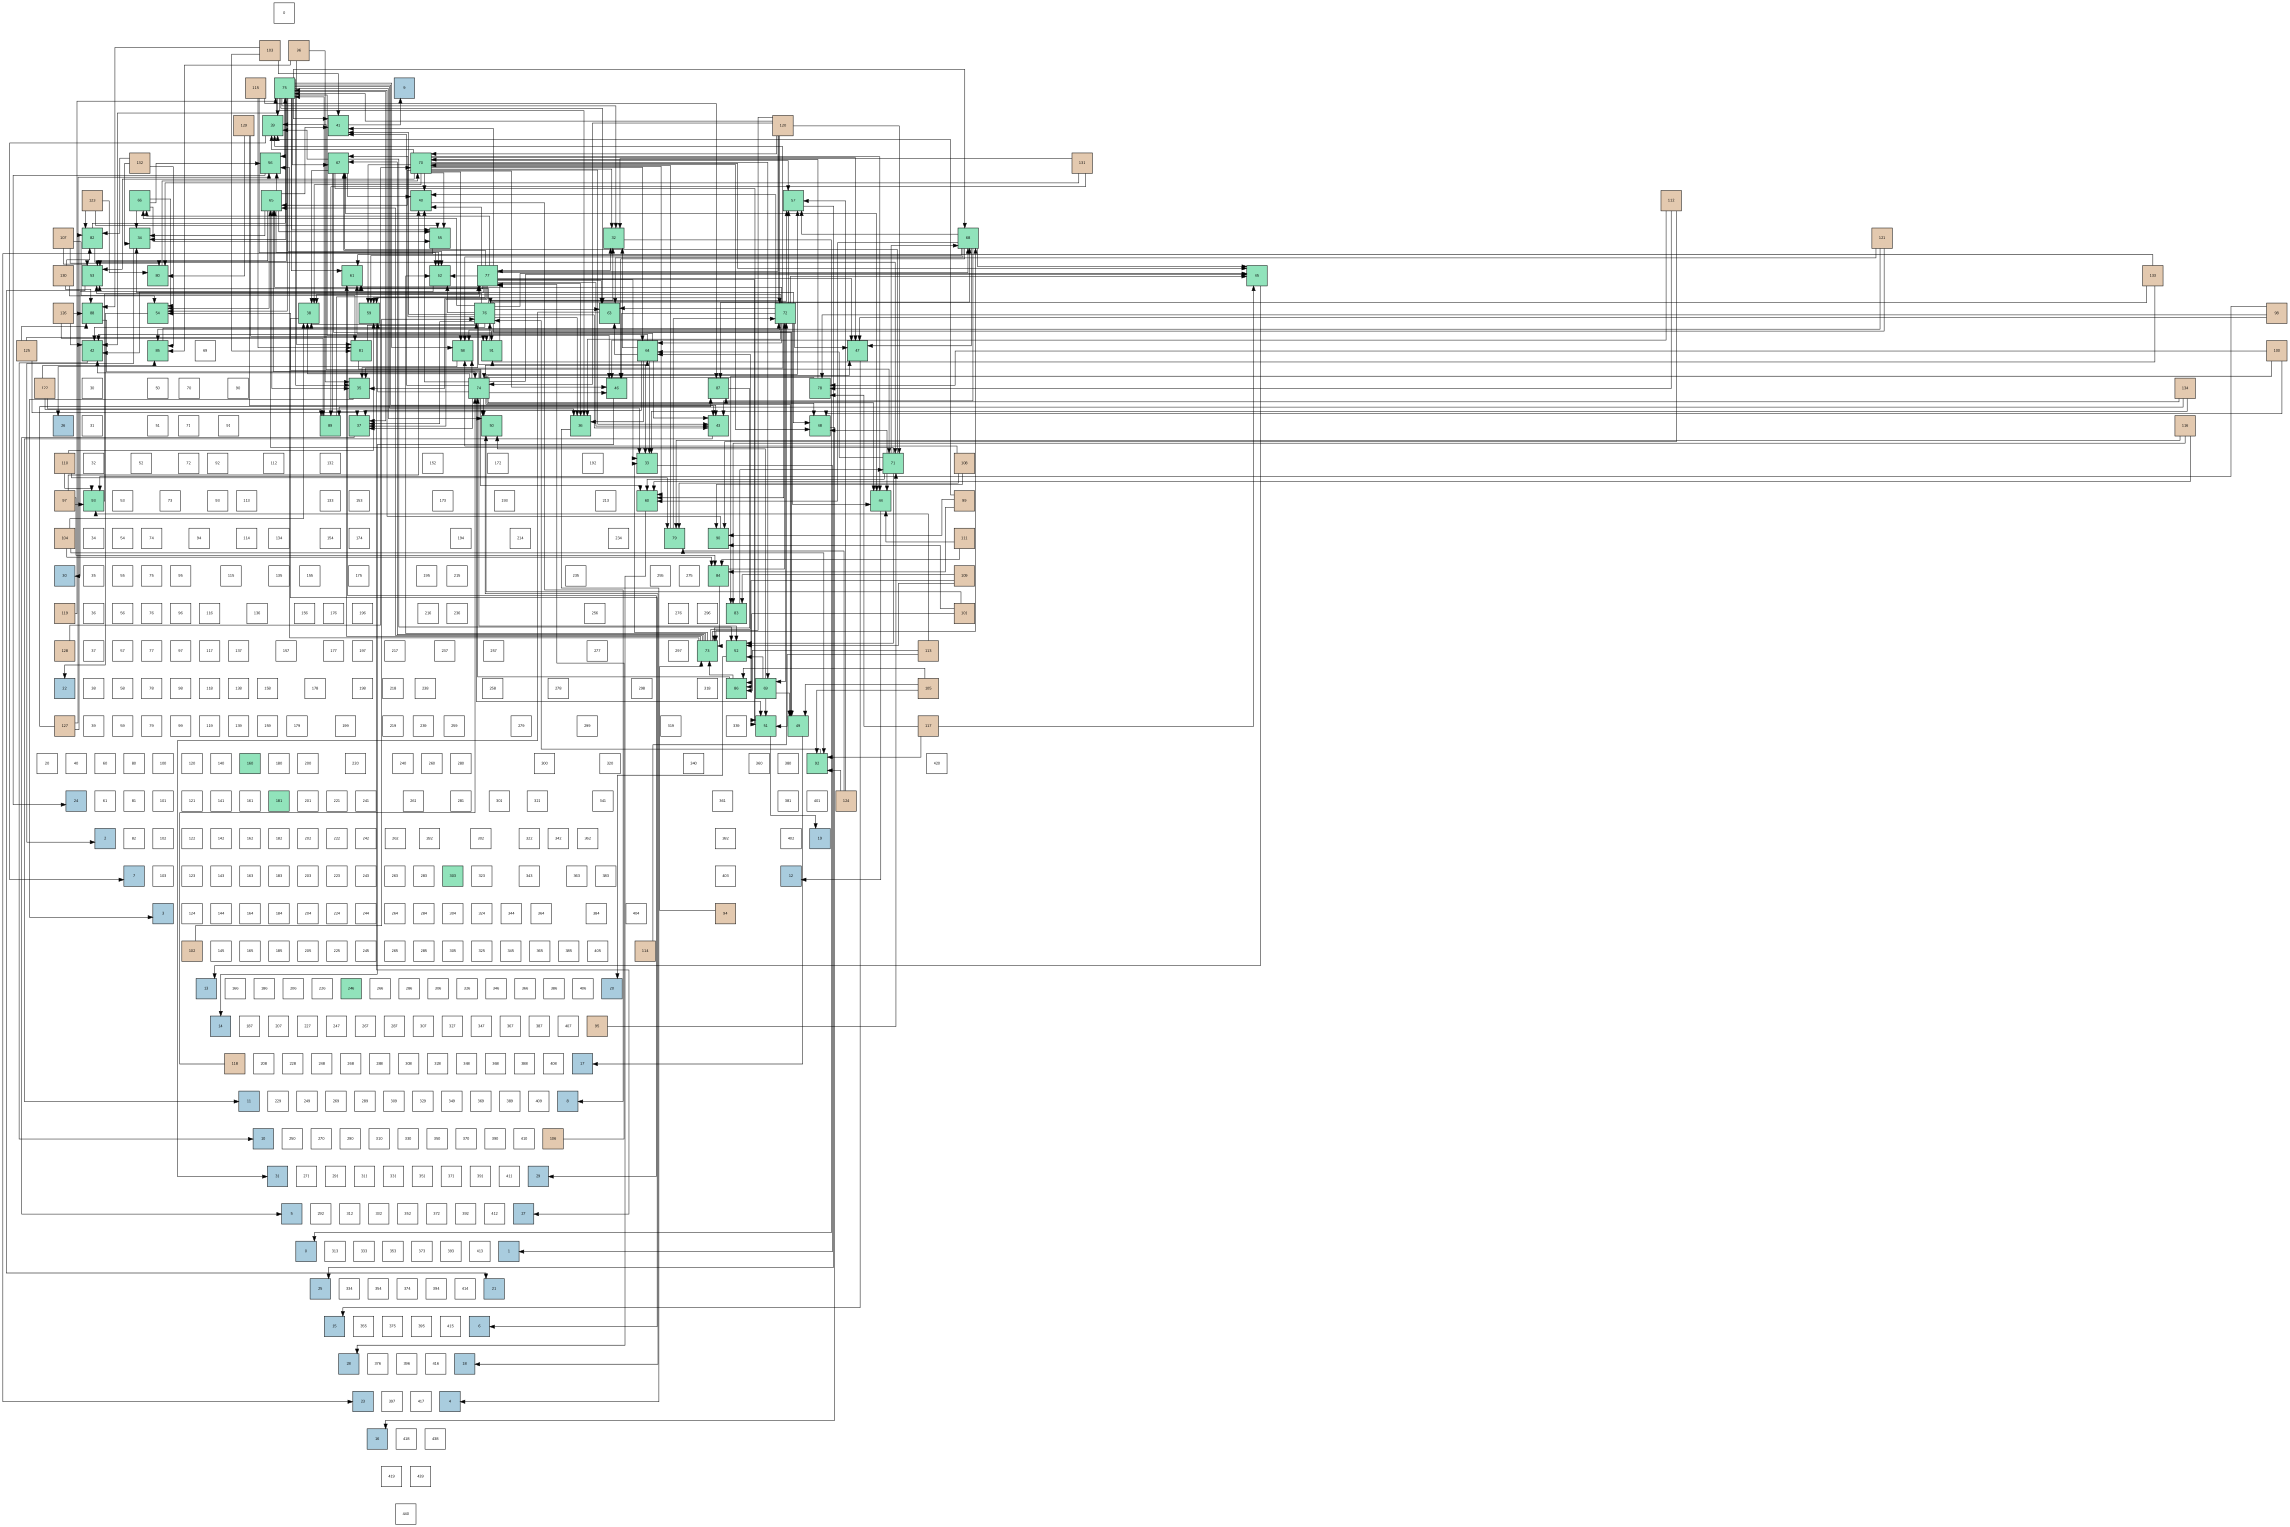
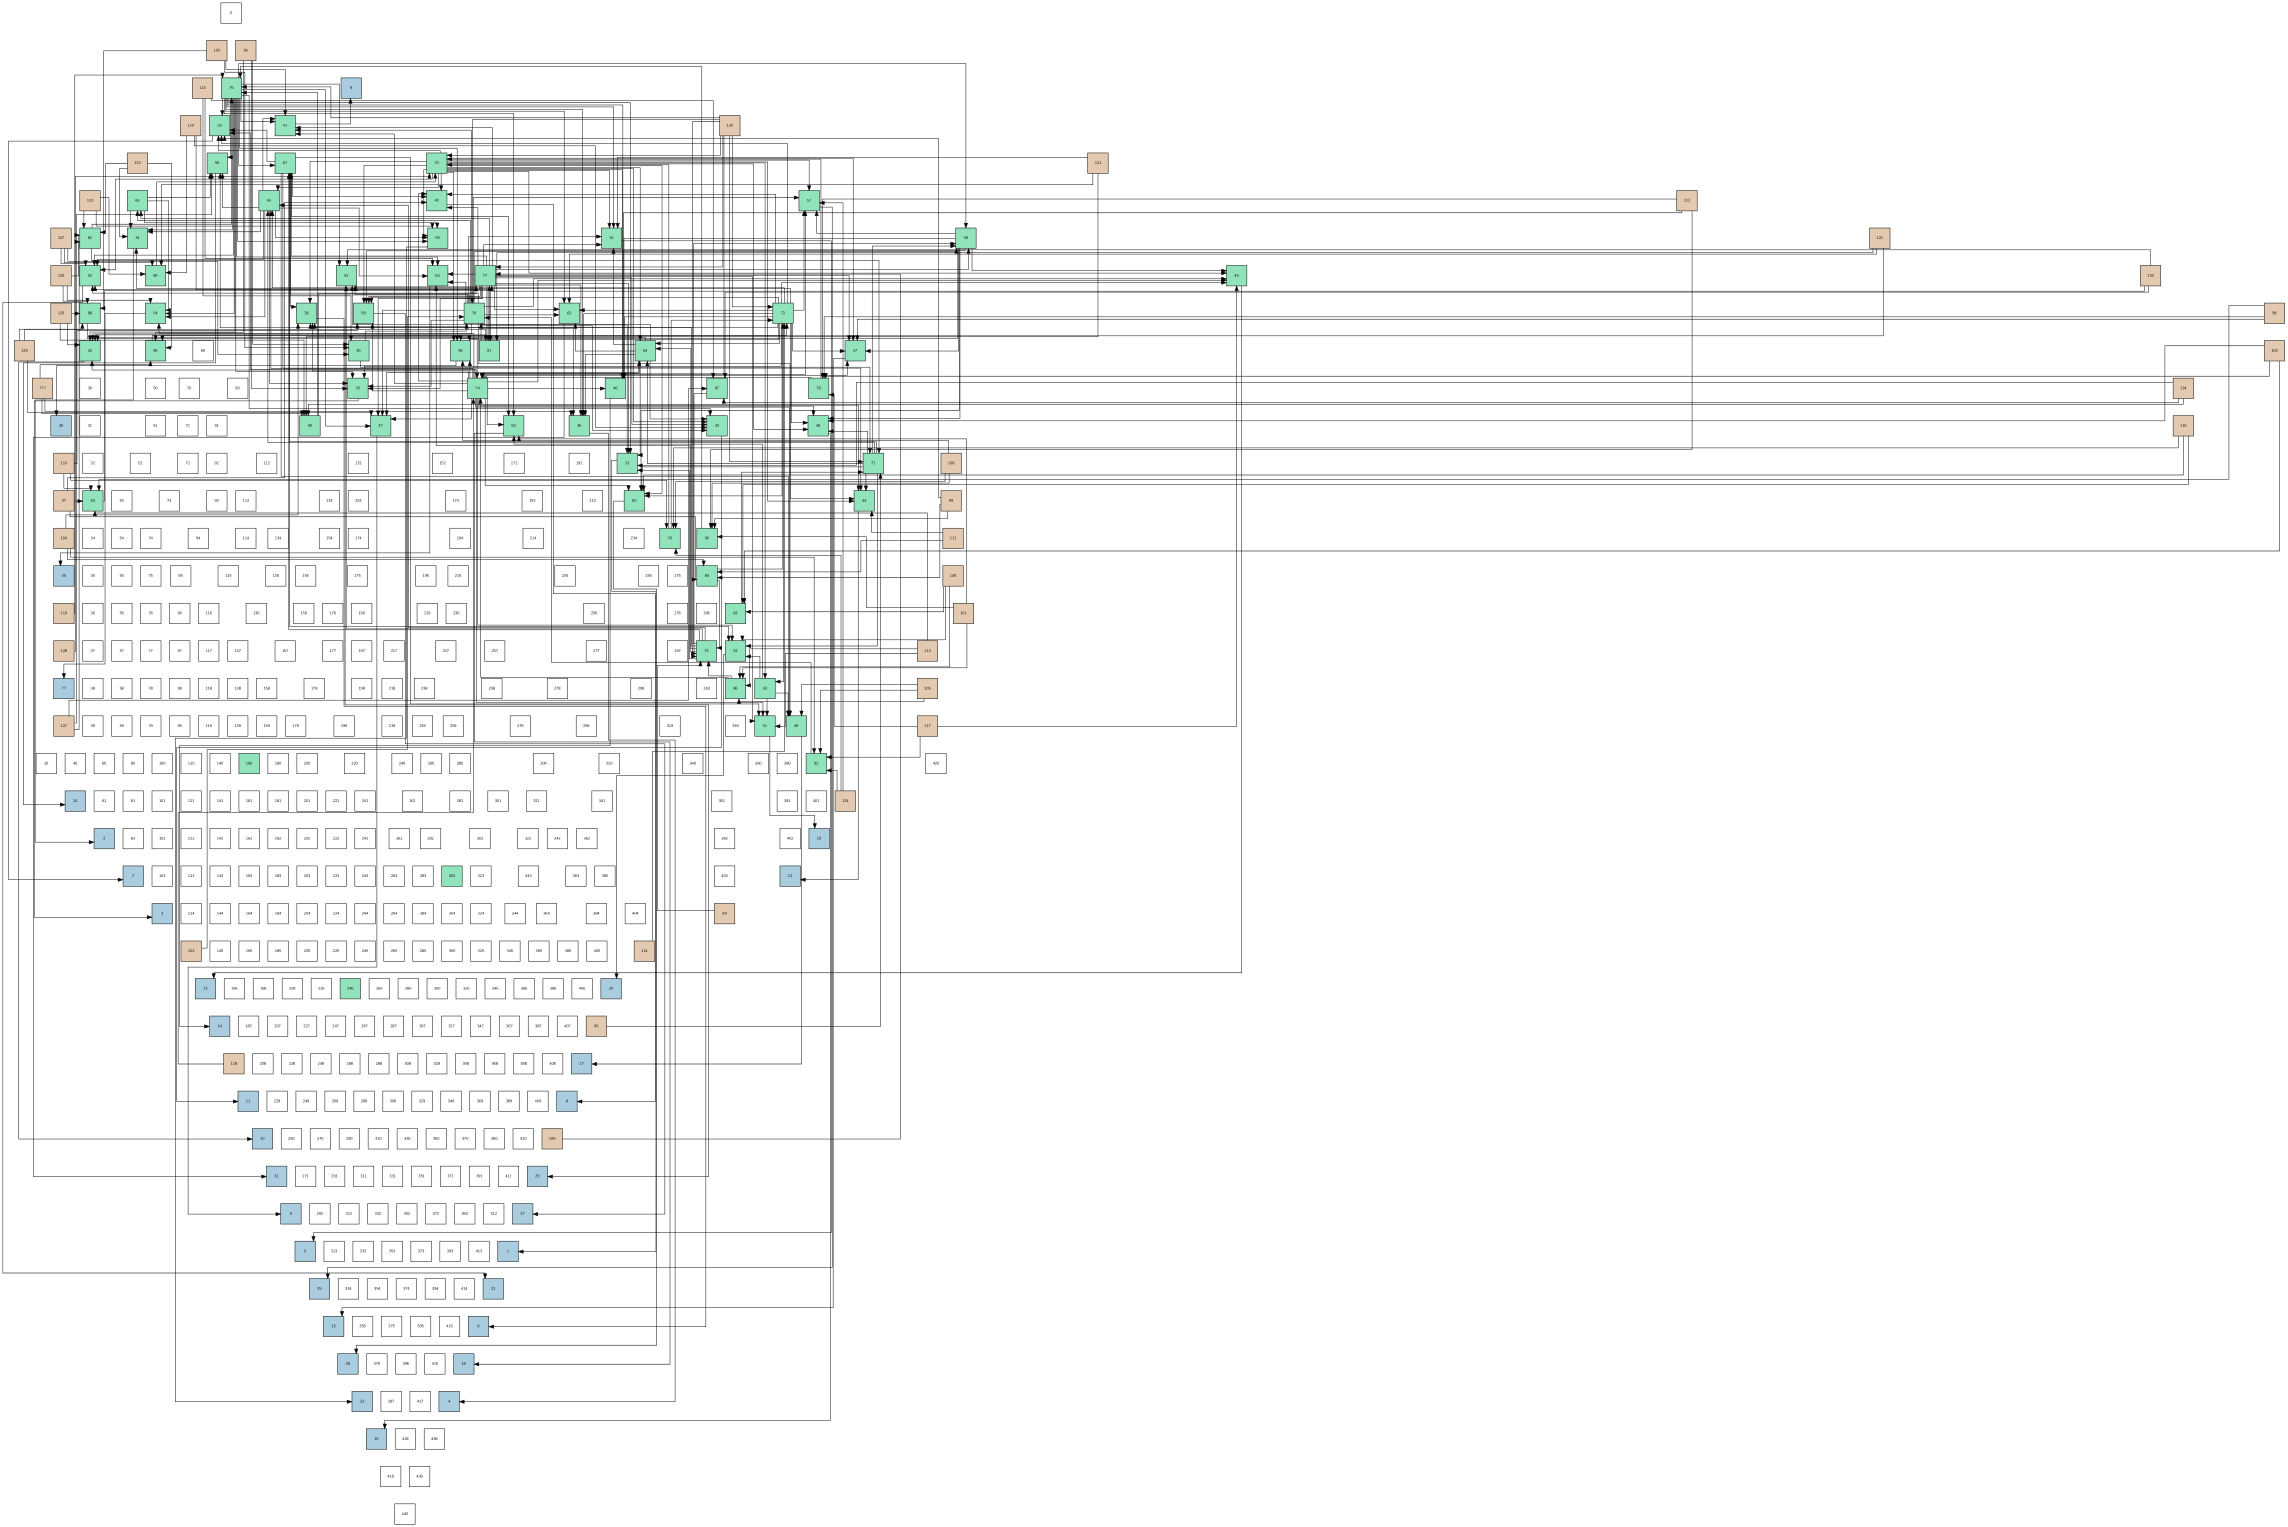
(919, 401) -> (960, 397)
(279, 801) -> (278, 801)
